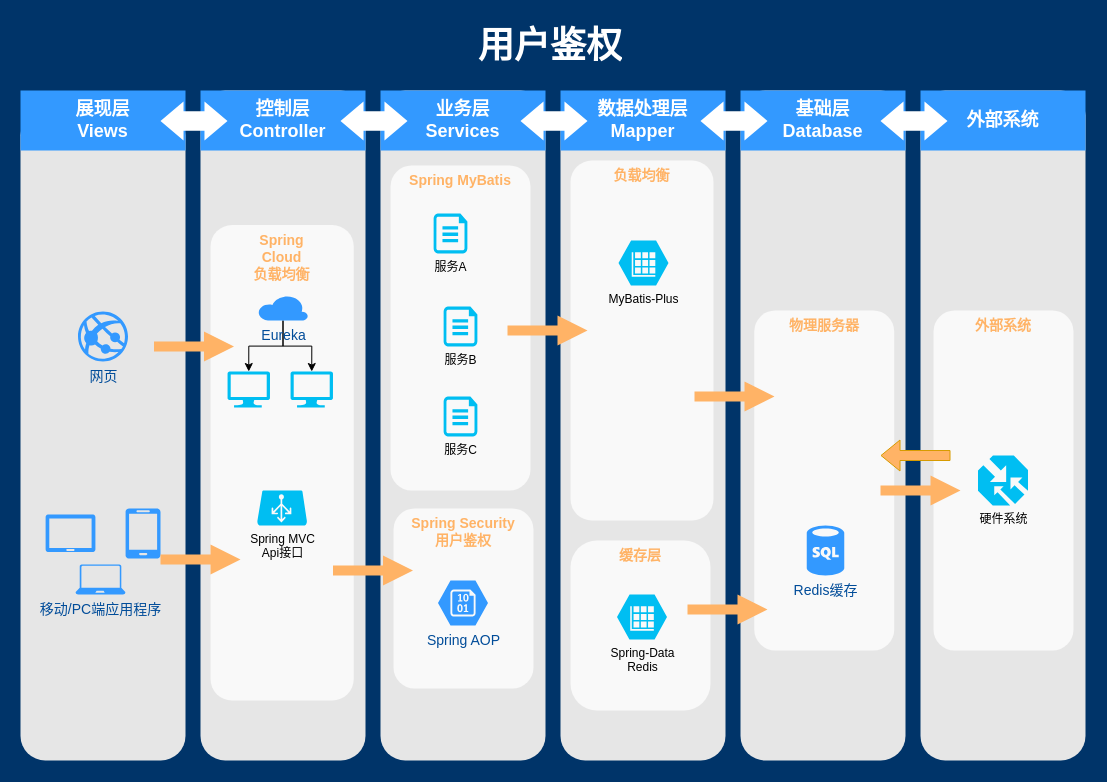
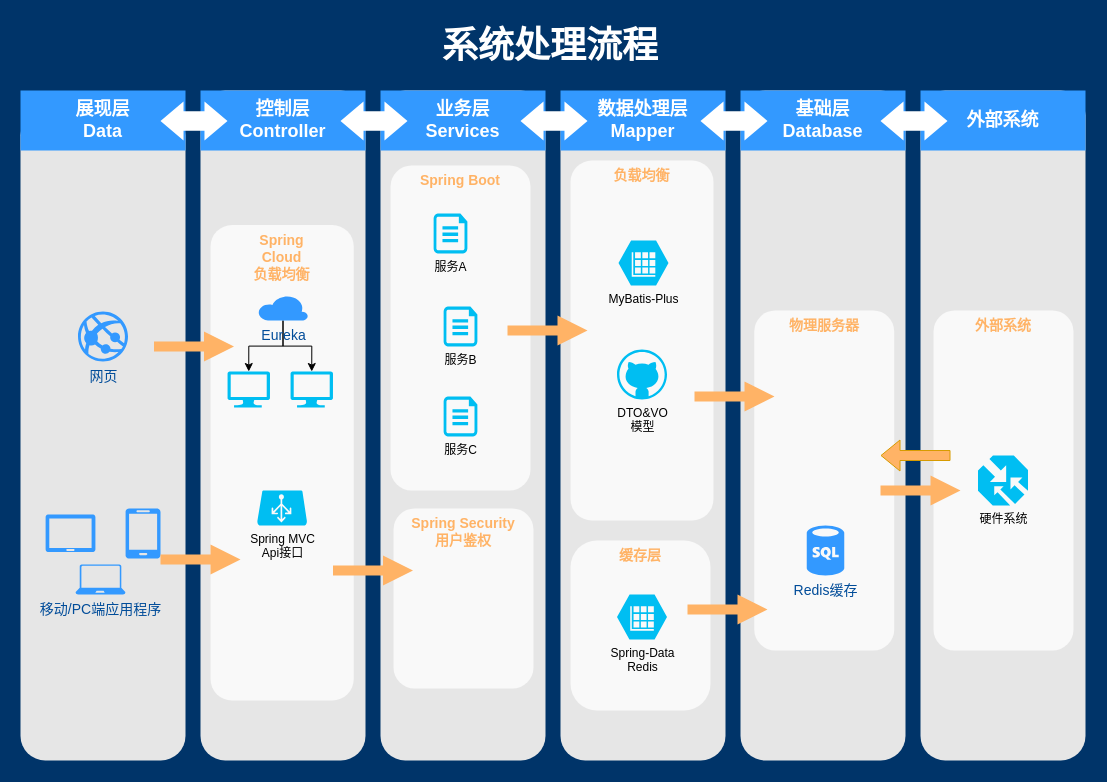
(551, 46) -> (551, 46)
(103, 121) -> (103, 121)
(461, 181) -> (461, 181)
none -> (642, 375)
(463, 603) -> none
